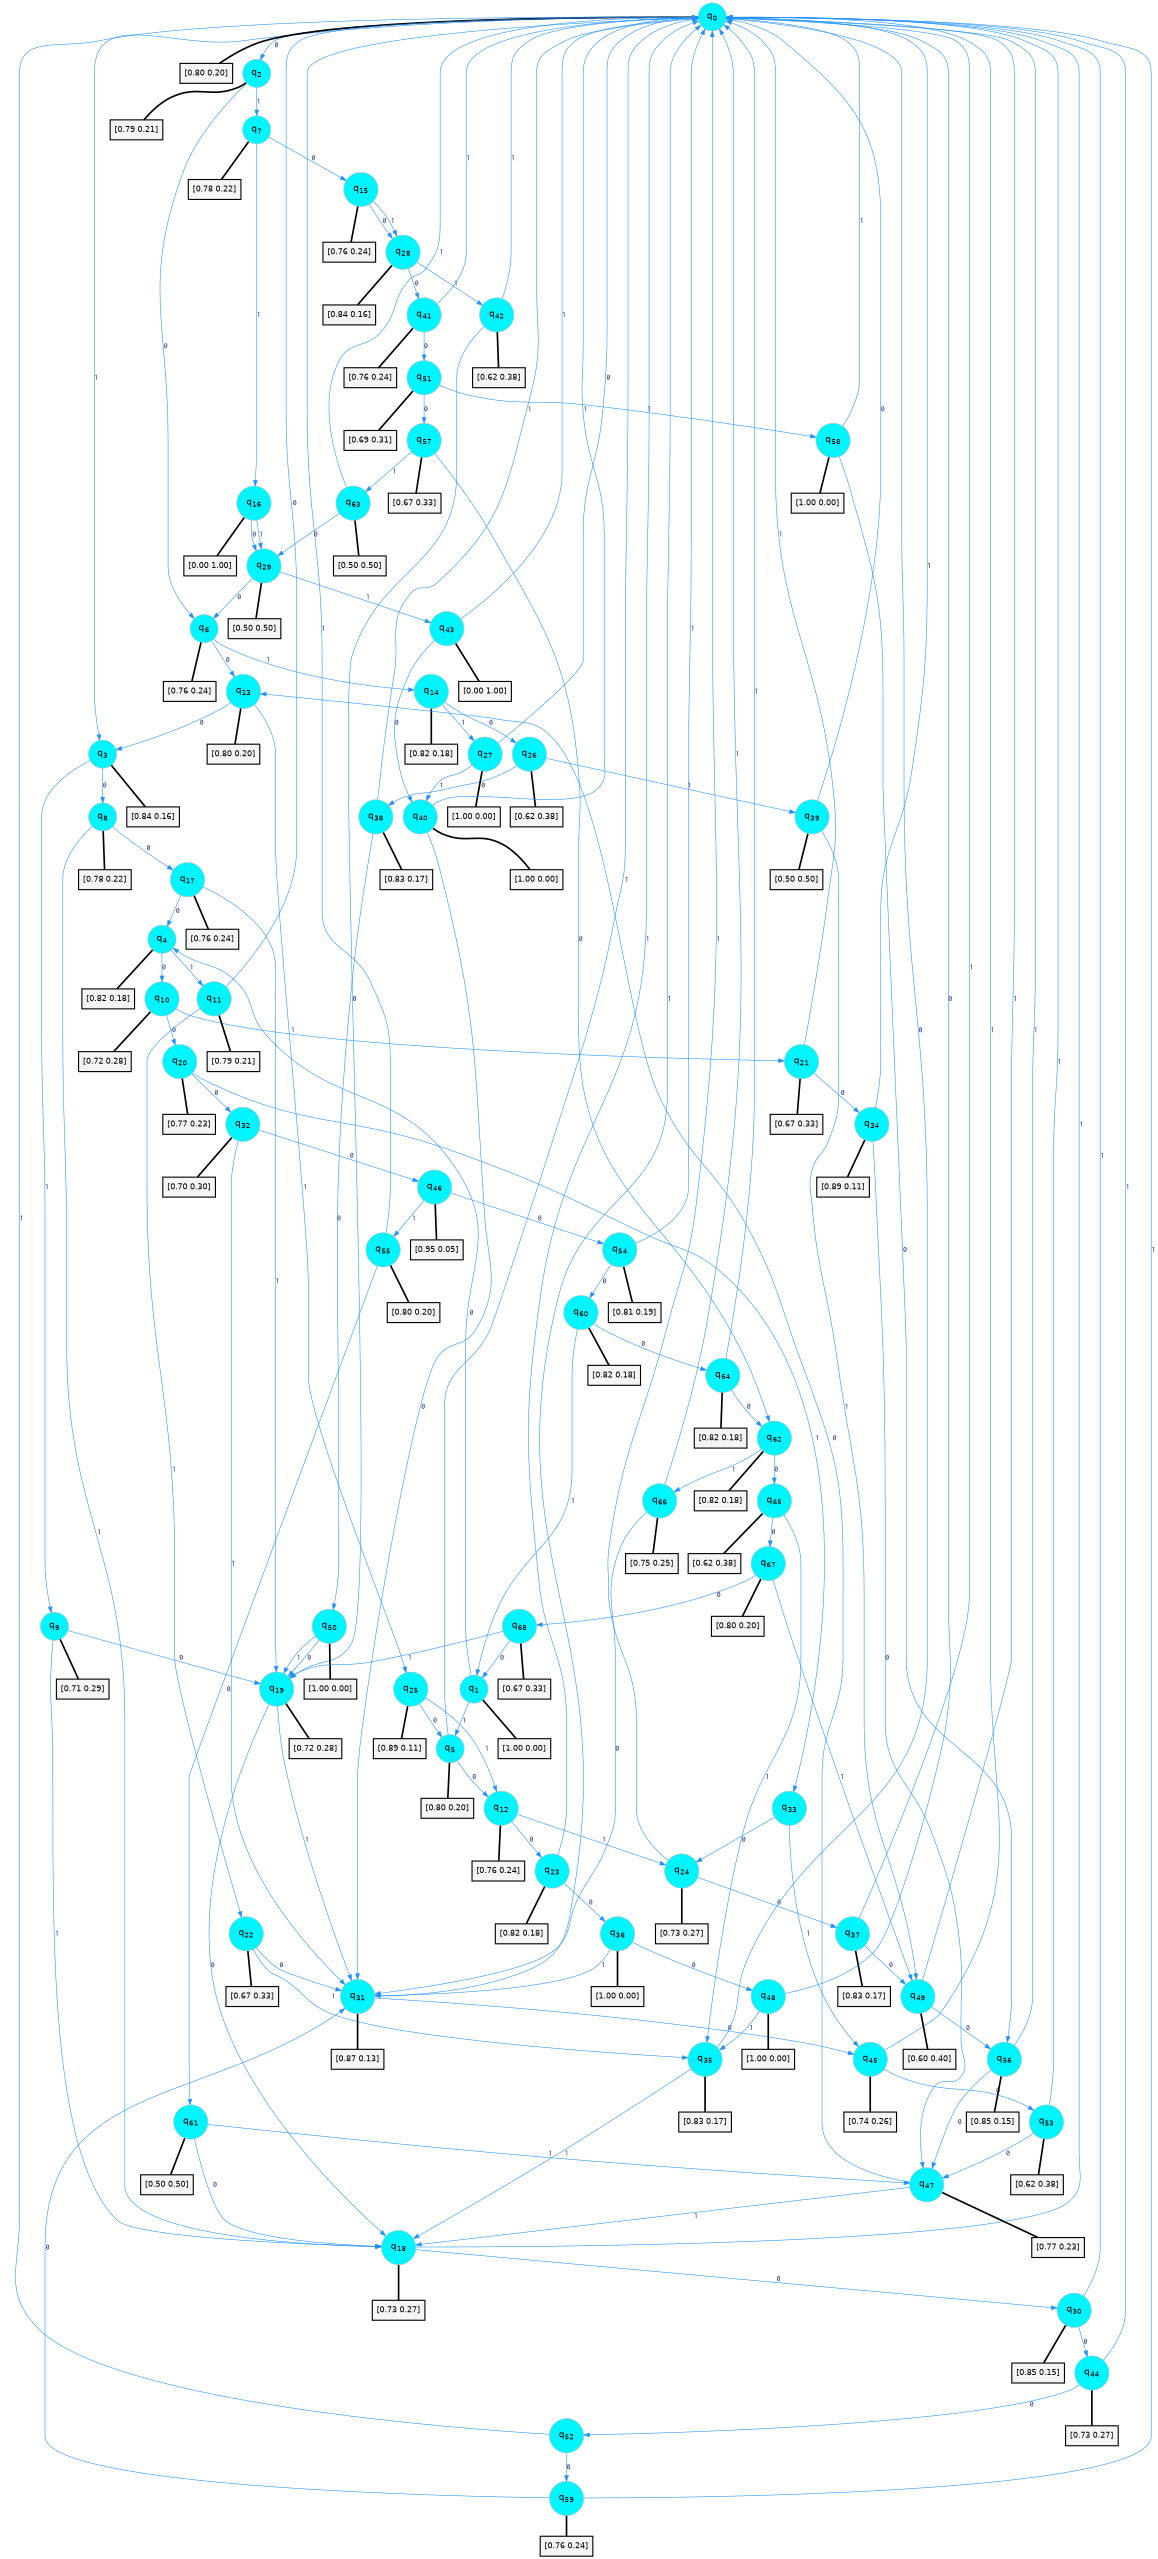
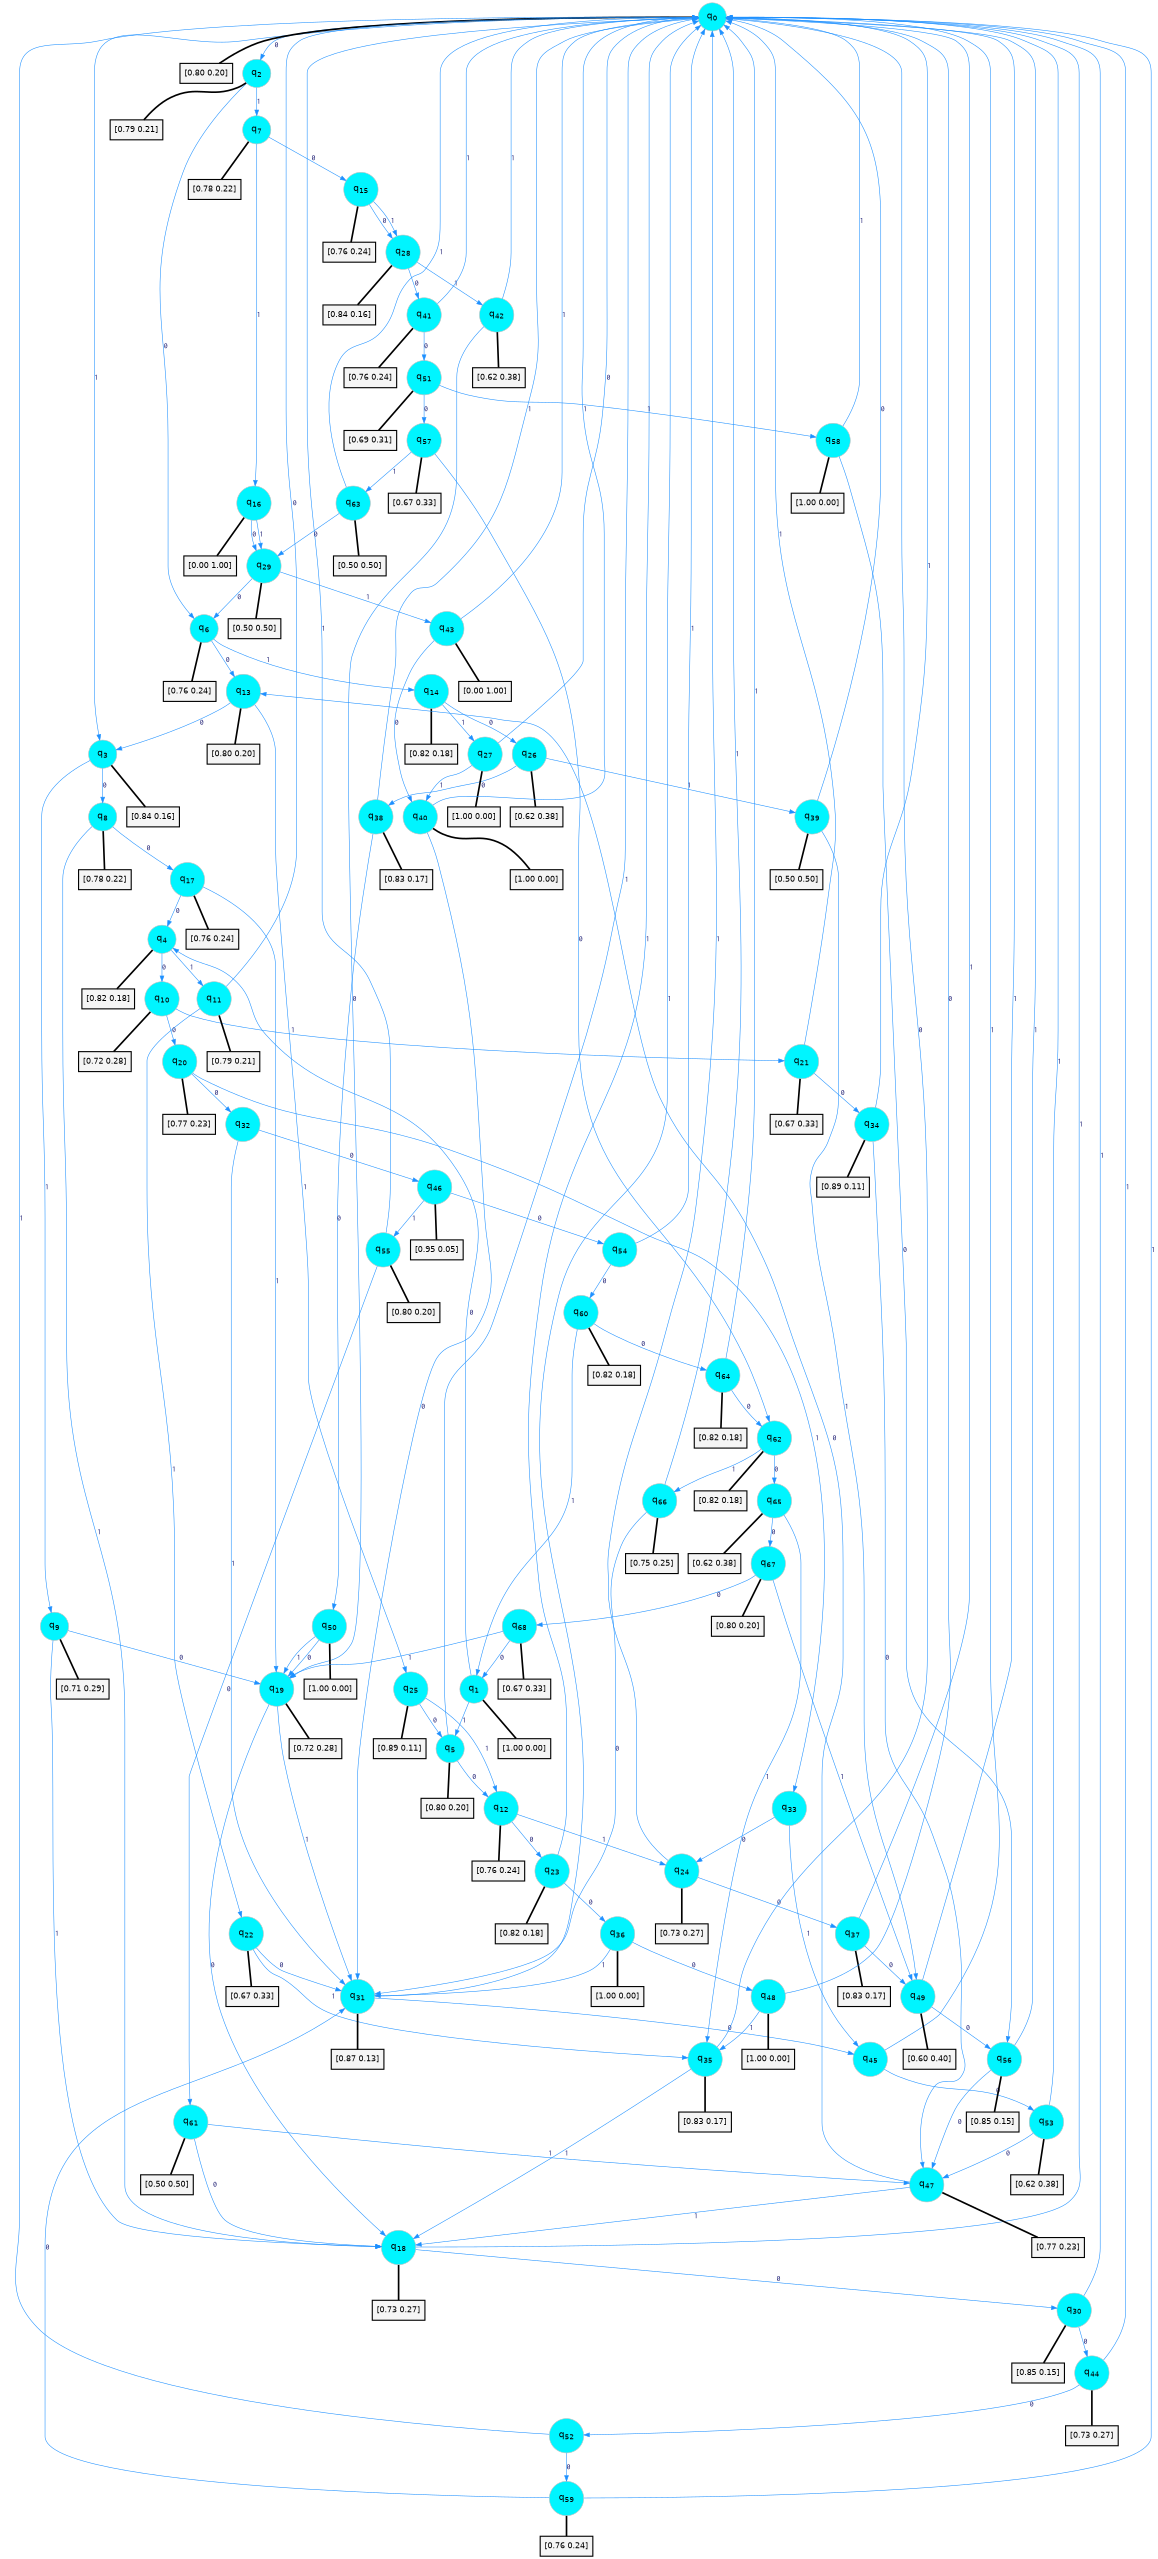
(189, 1187) -> none
(635, 1313) -> none
(870, 2122) -> none
